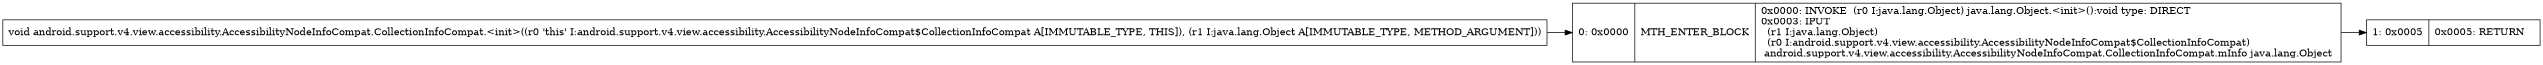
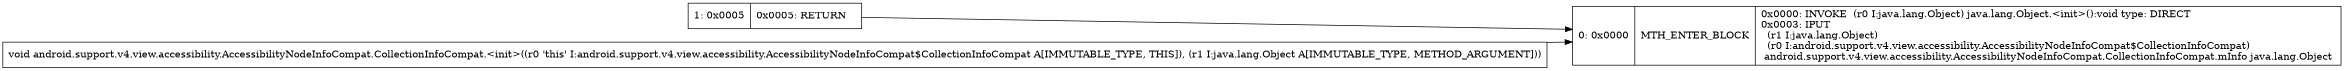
(2350, 33) -> (1213, 23)
